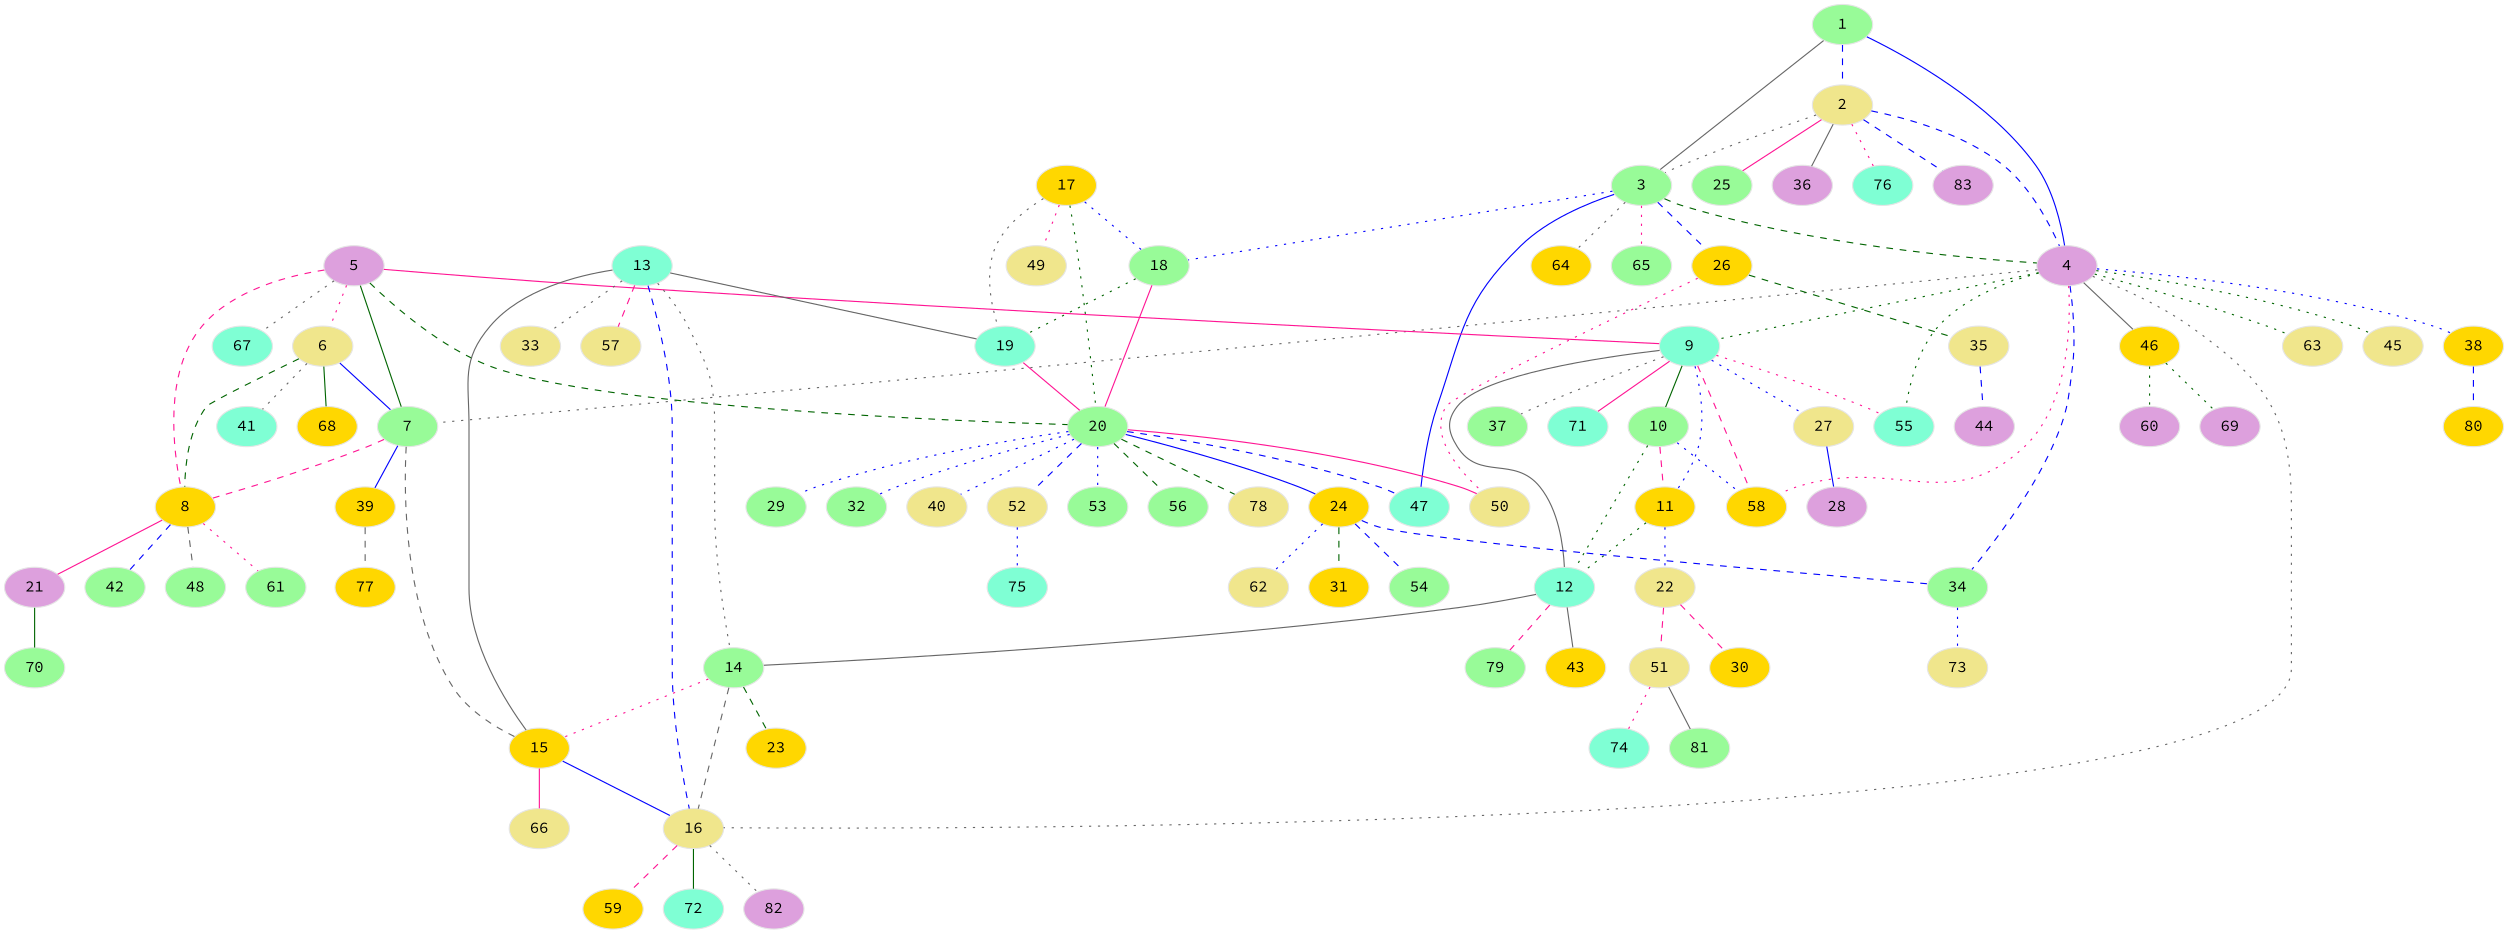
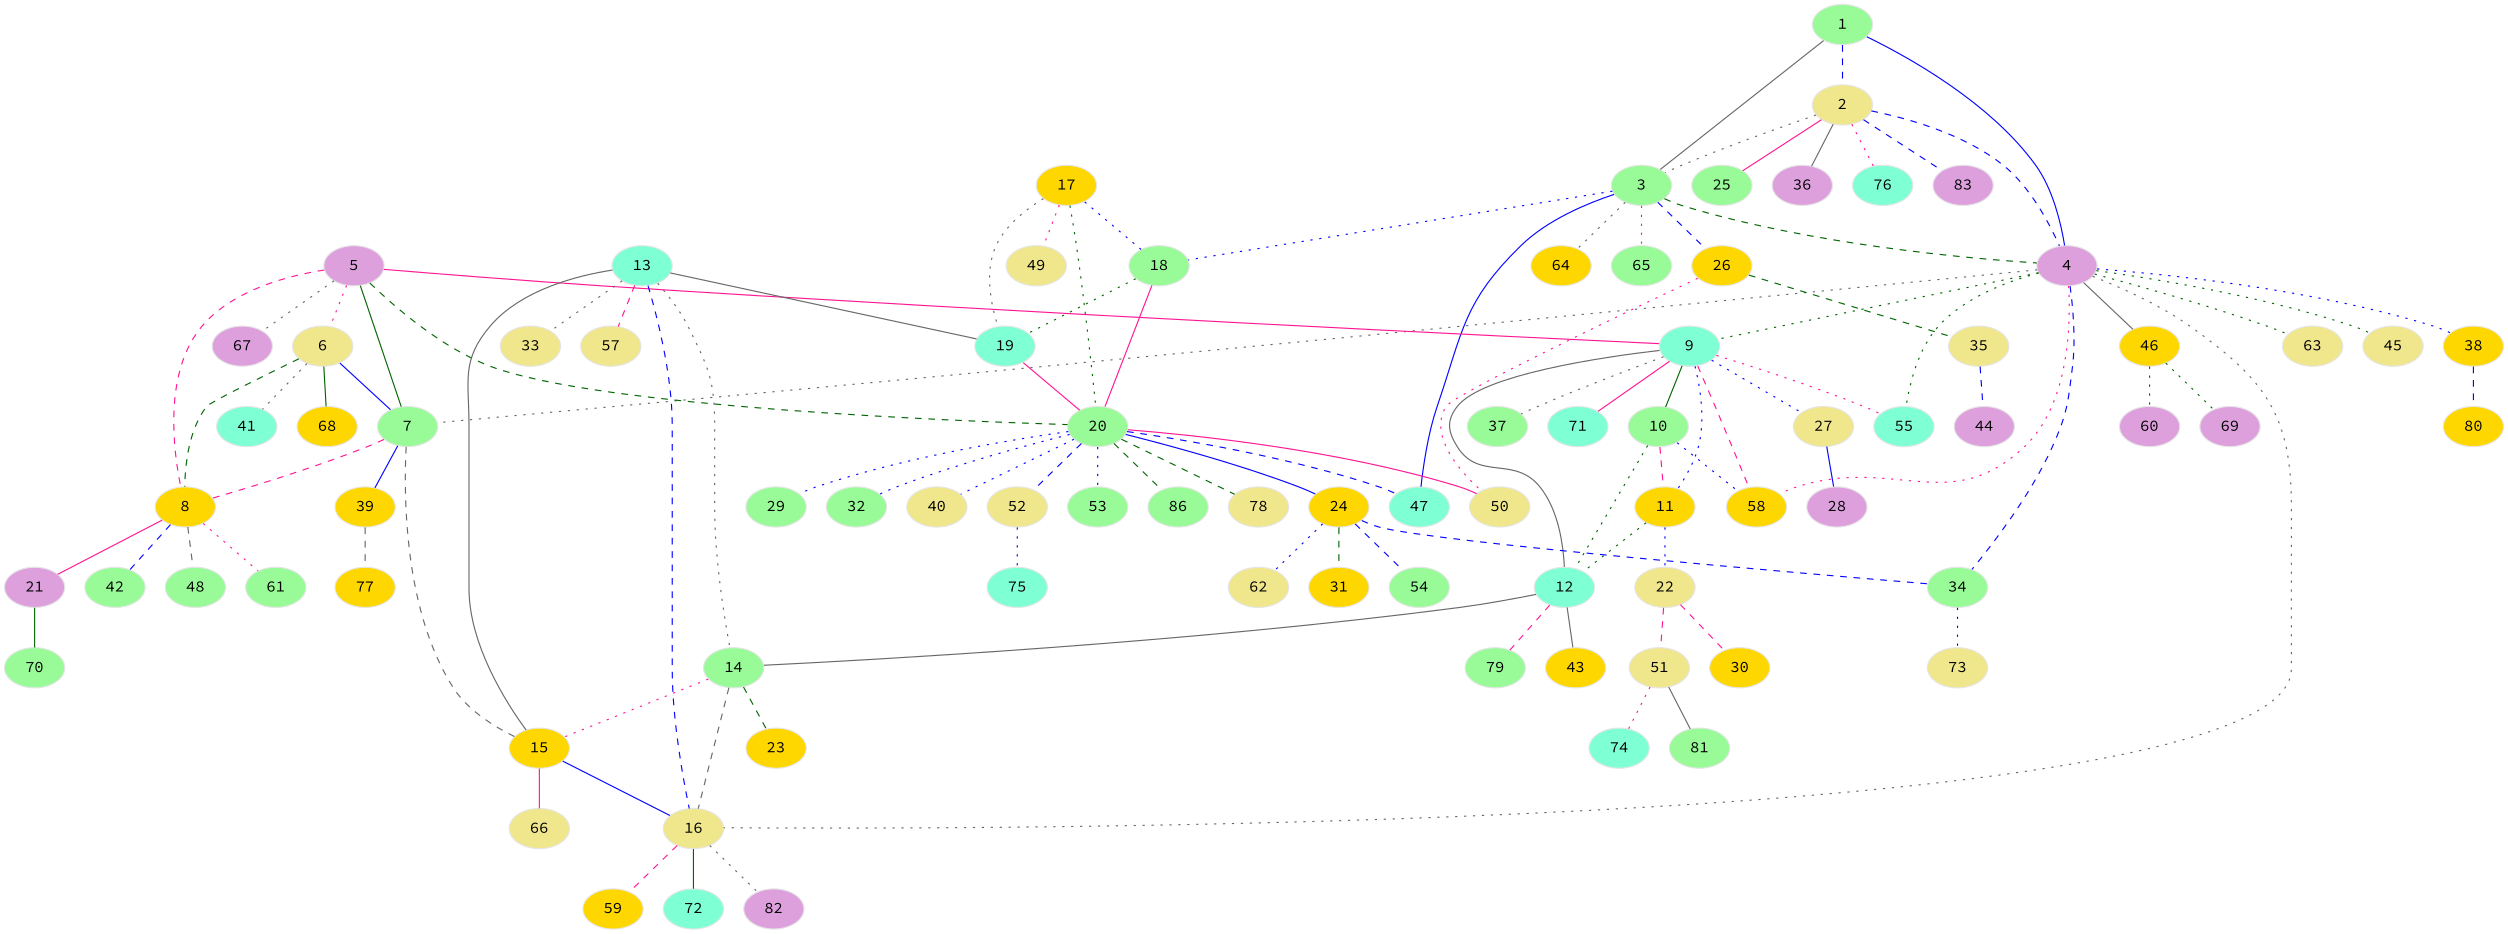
(242, 346) -> (242, 346)
(1178, 507) -> (1178, 507)
